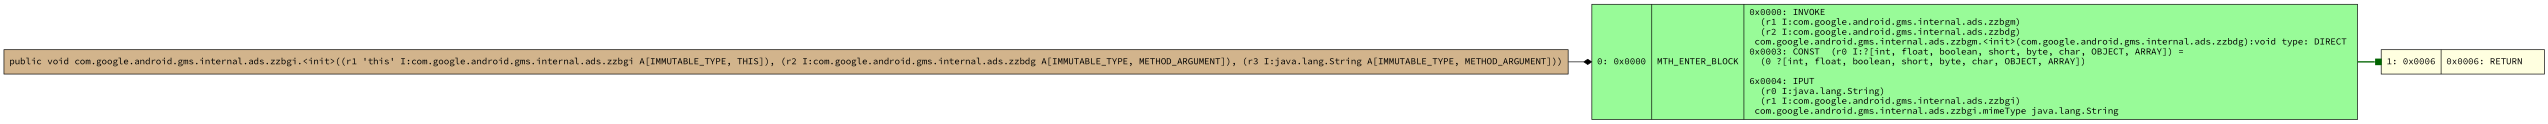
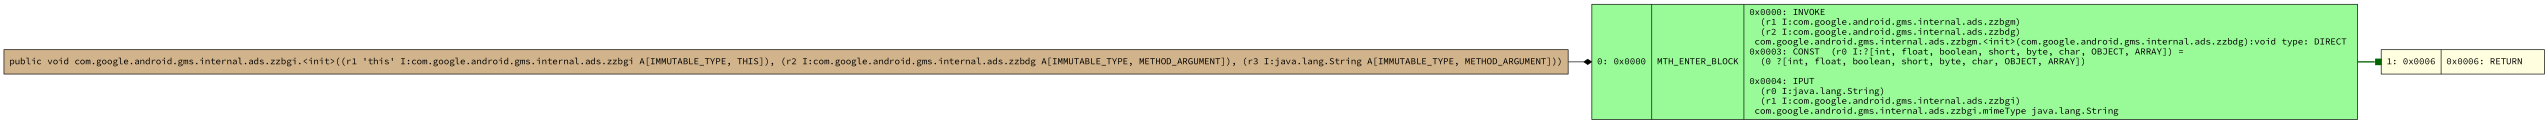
(1787, 81) -> (1787, 81)
